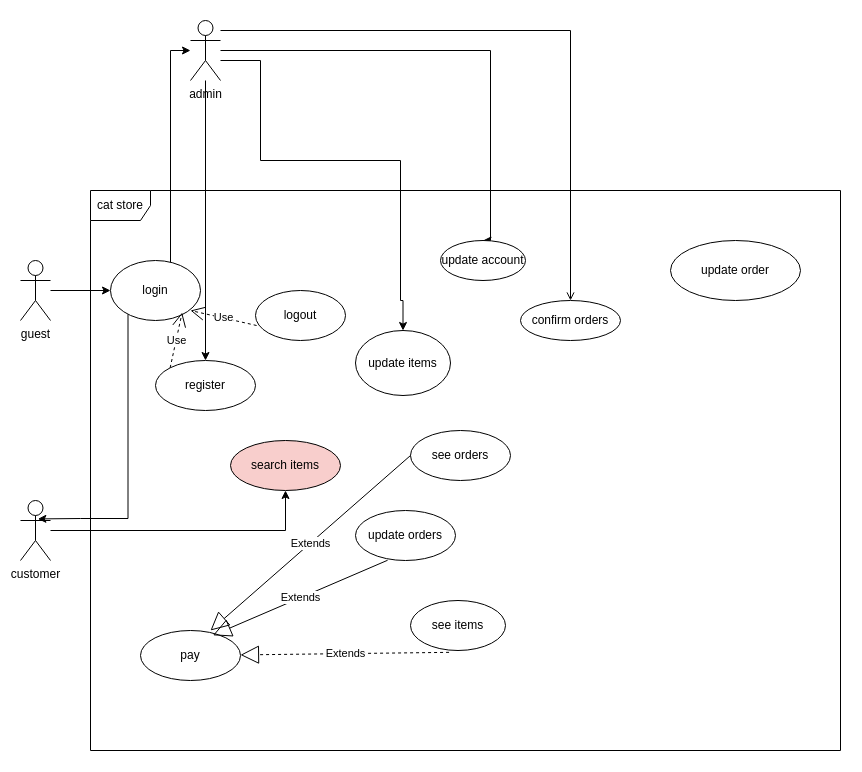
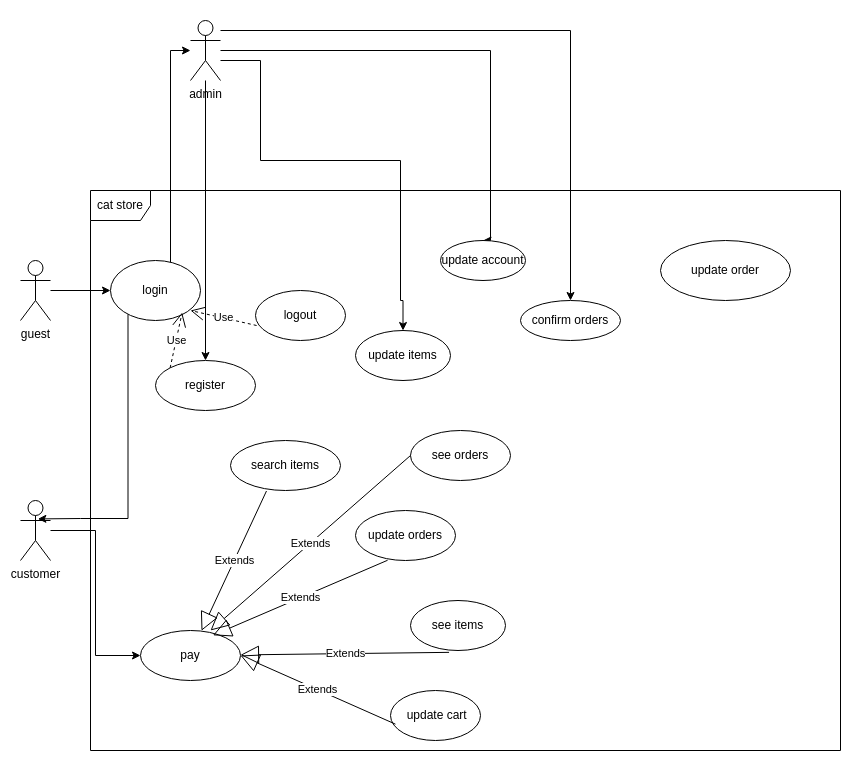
(736, 271) -> (726, 271)
(571, 294) -> (571, 292)
(403, 363) -> (403, 356)
(286, 466) -> (286, 466)
(206, 531) -> (96, 611)
none -> (238, 552)
(405, 653) -> (405, 653)
none -> (327, 694)
none -> (436, 716)
